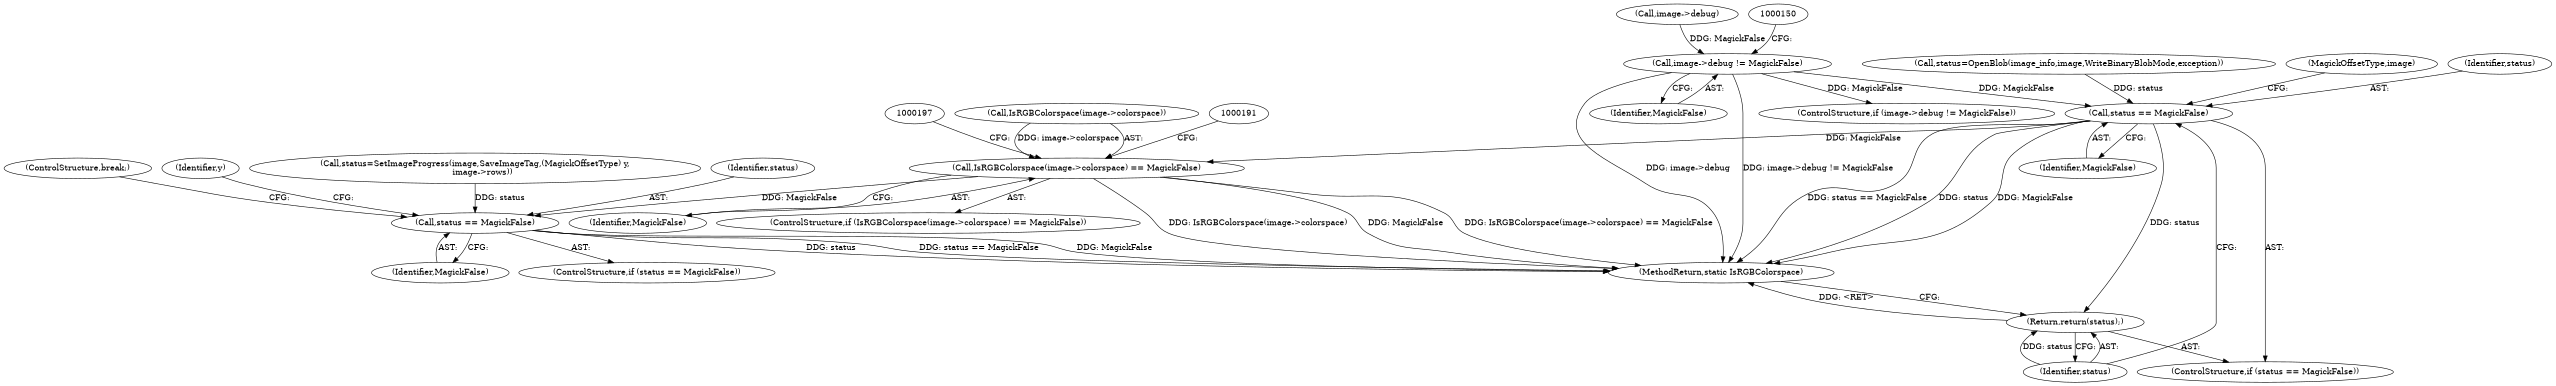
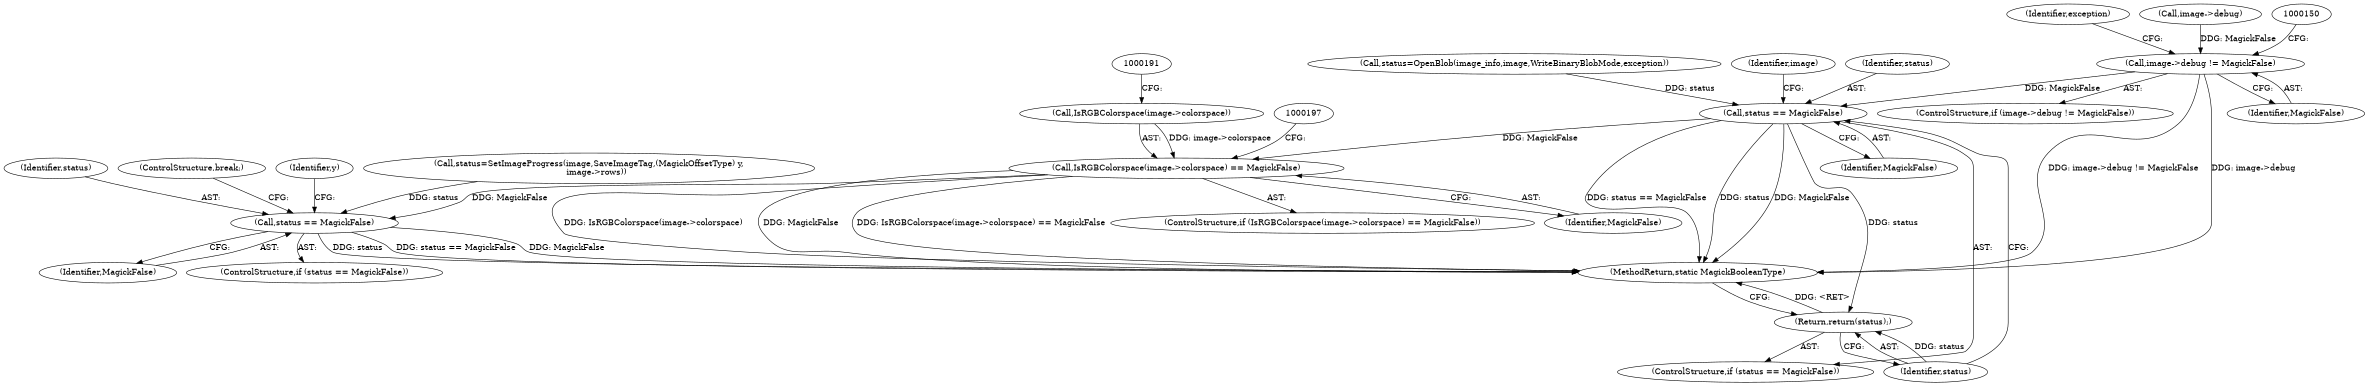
none -> (2068, 14)
(2362, 64) -> (1783, 64)
(1865, 89) -> (2134, 89)
(1165, 139) -> (1142, 86)
(1721, 273) -> (1698, 273)
